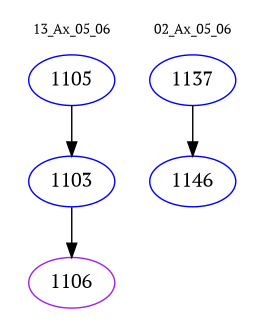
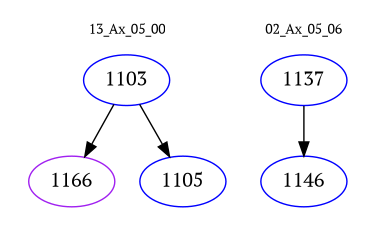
(72, 30) -> (127, 30)
(72, 124) -> (151, 124)
(72, 283) -> (72, 181)
